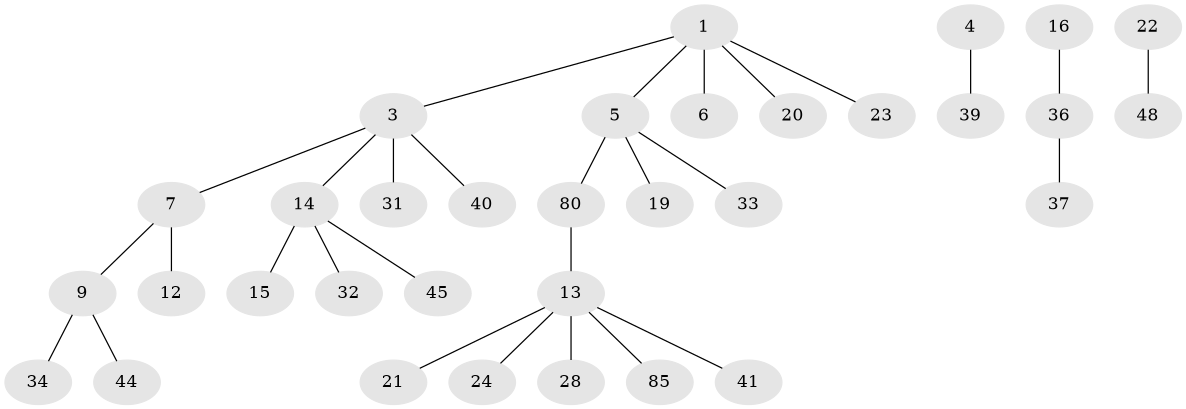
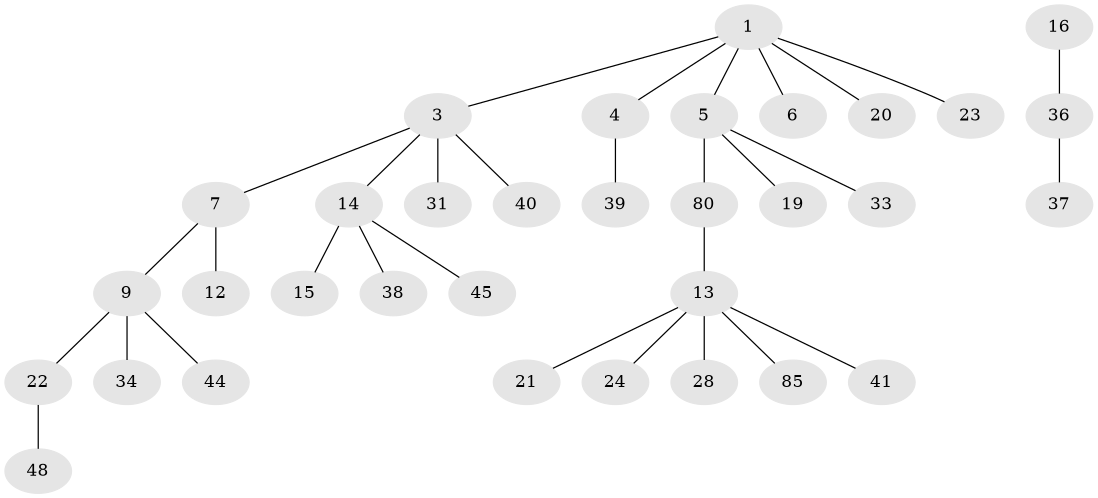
none -> (682, 72)
(349, 294) -> (393, 294)
none -> (83, 338)
